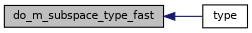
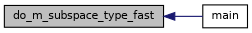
(225, 16) -> (225, 16)
